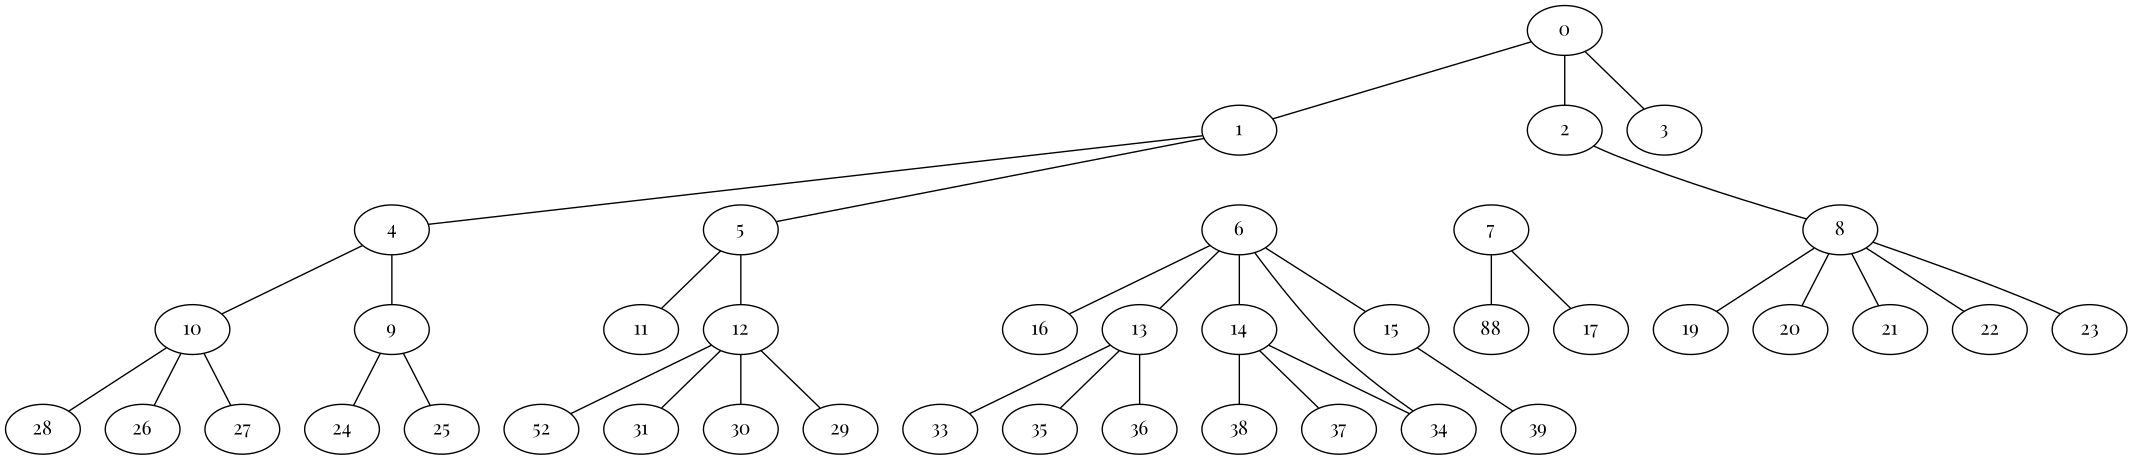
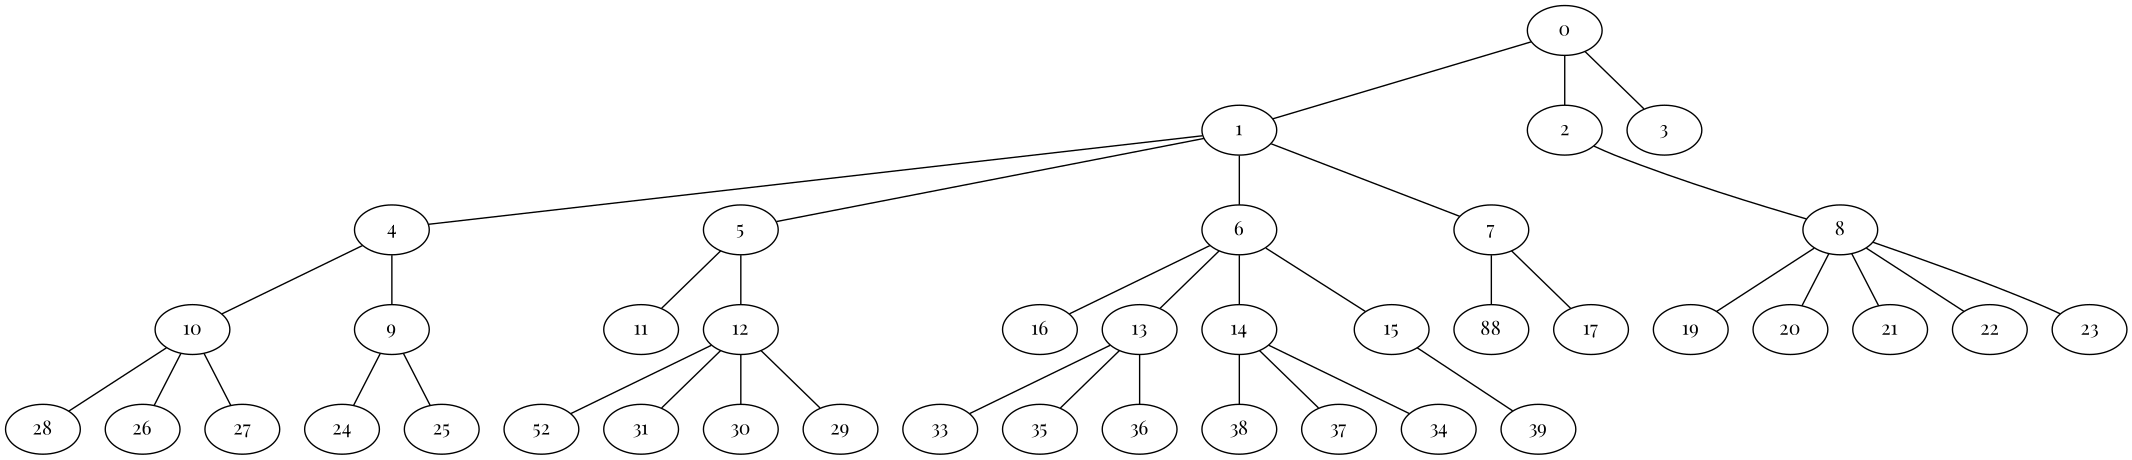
none -> (1365, 180)
(1327, 339) -> (1239, 180)
